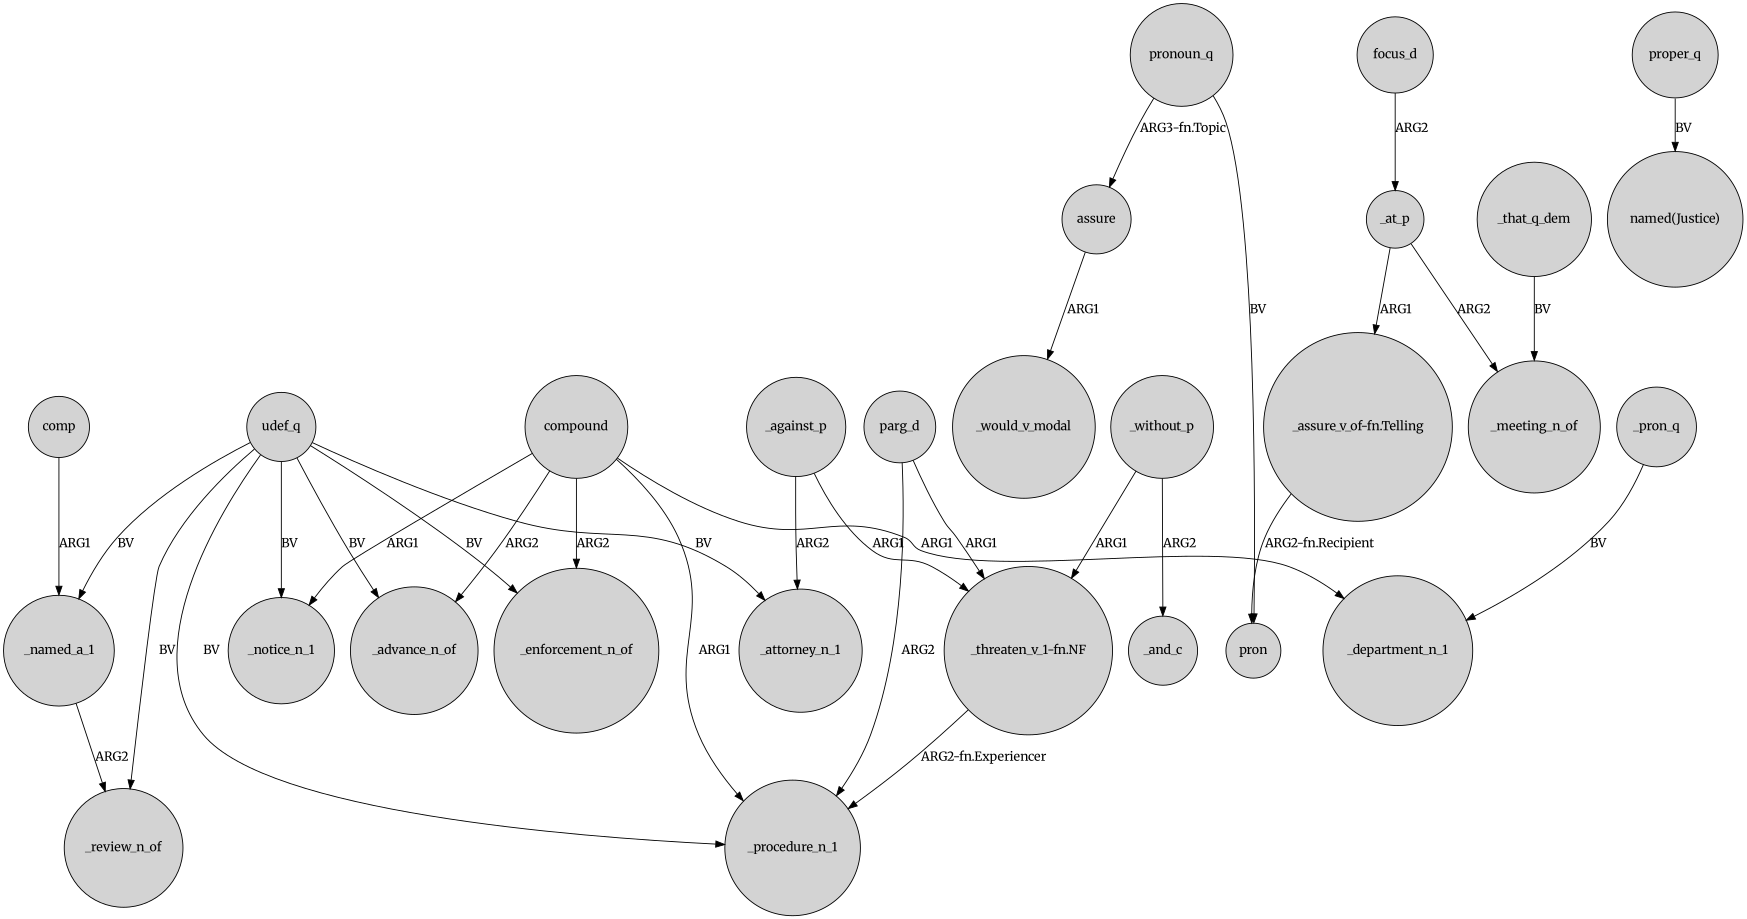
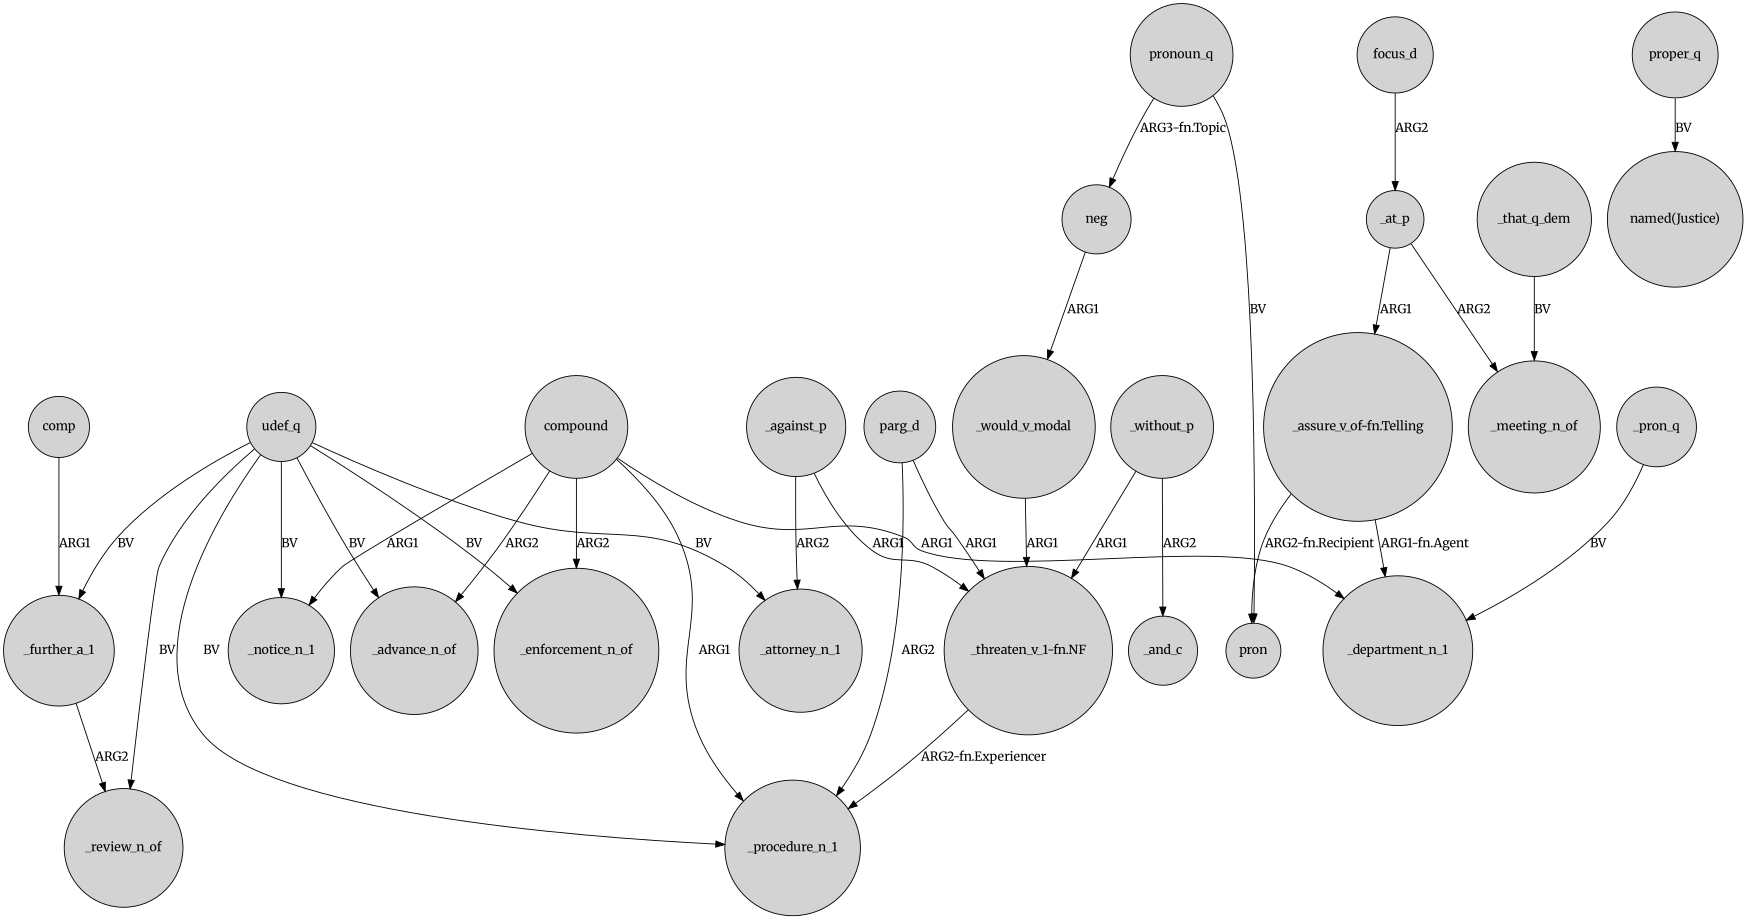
(1097, 219) -> (1097, 219)
none -> (1026, 528)
none -> (1379, 544)
(59, 651) -> (59, 651)
